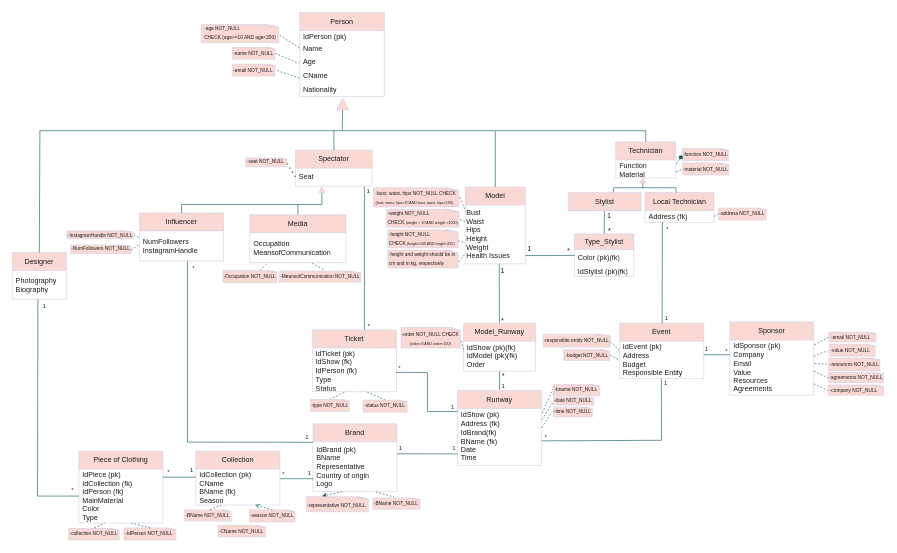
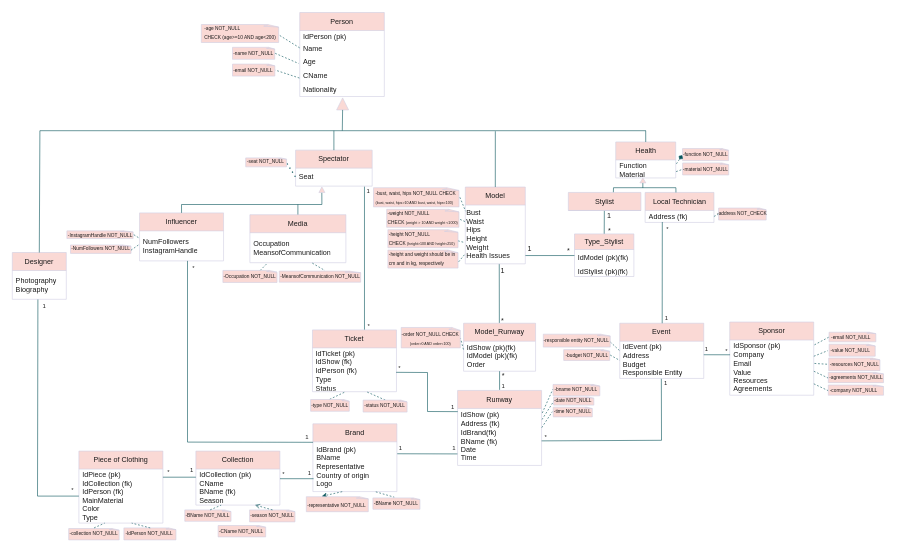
(646, 151) -> (646, 151)
(742, 213) -> (742, 213)
(604, 258) -> (605, 262)
